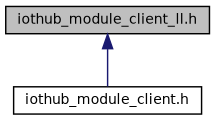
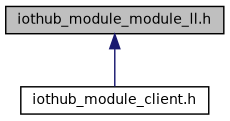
(108, 20) -> (115, 20)
